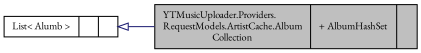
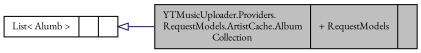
(353, 26) -> (354, 26)
